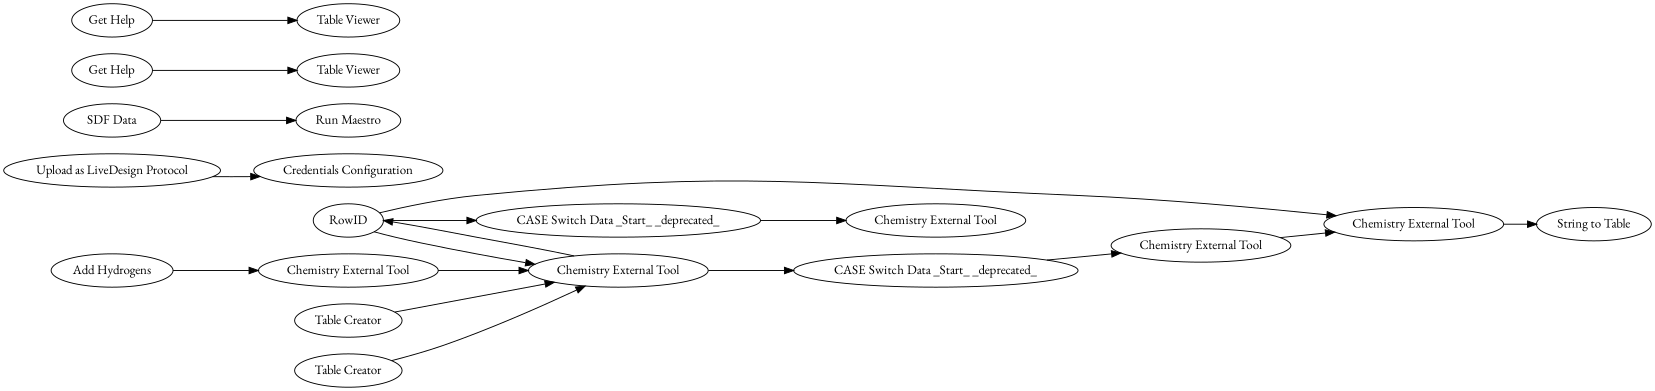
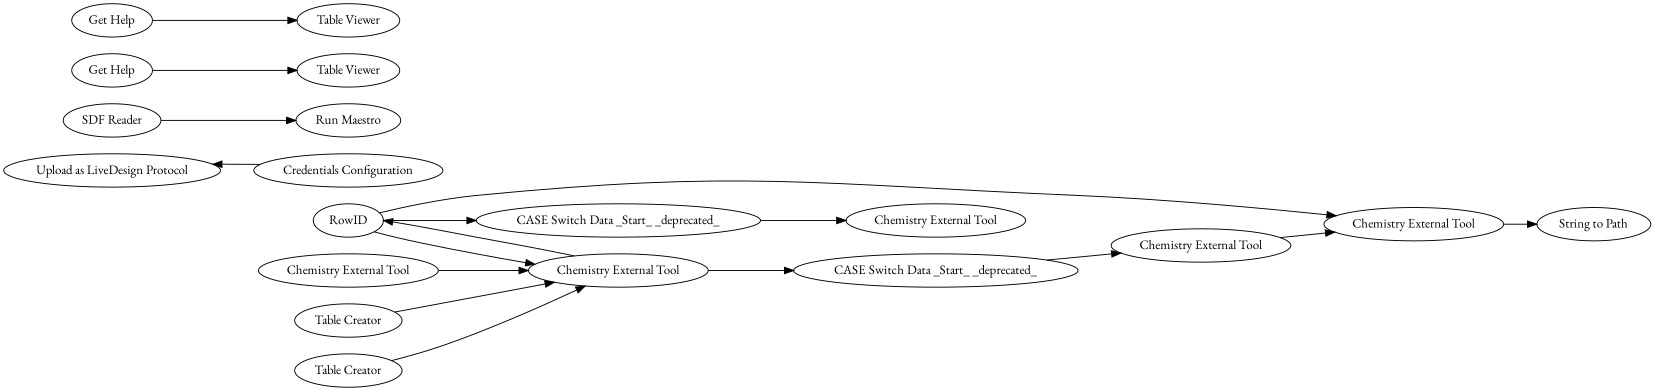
(112, 120) -> (112, 120)
(232, 177) -> (241, 164)
(1594, 224) -> (1594, 224)
(112, 271) -> none
